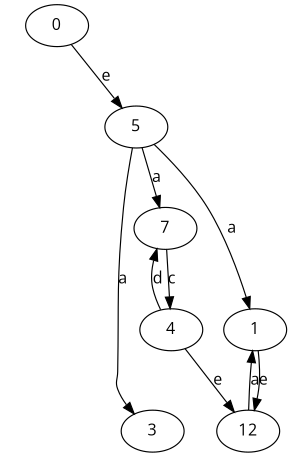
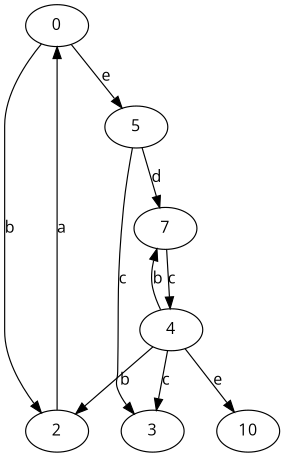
(157, 178) -> (157, 178)
(123, 279) -> (123, 279)
(158, 279) -> (158, 279)
(255, 330) -> none
none -> (163, 375)
none -> (57, 431)
(248, 431) -> (248, 431)
